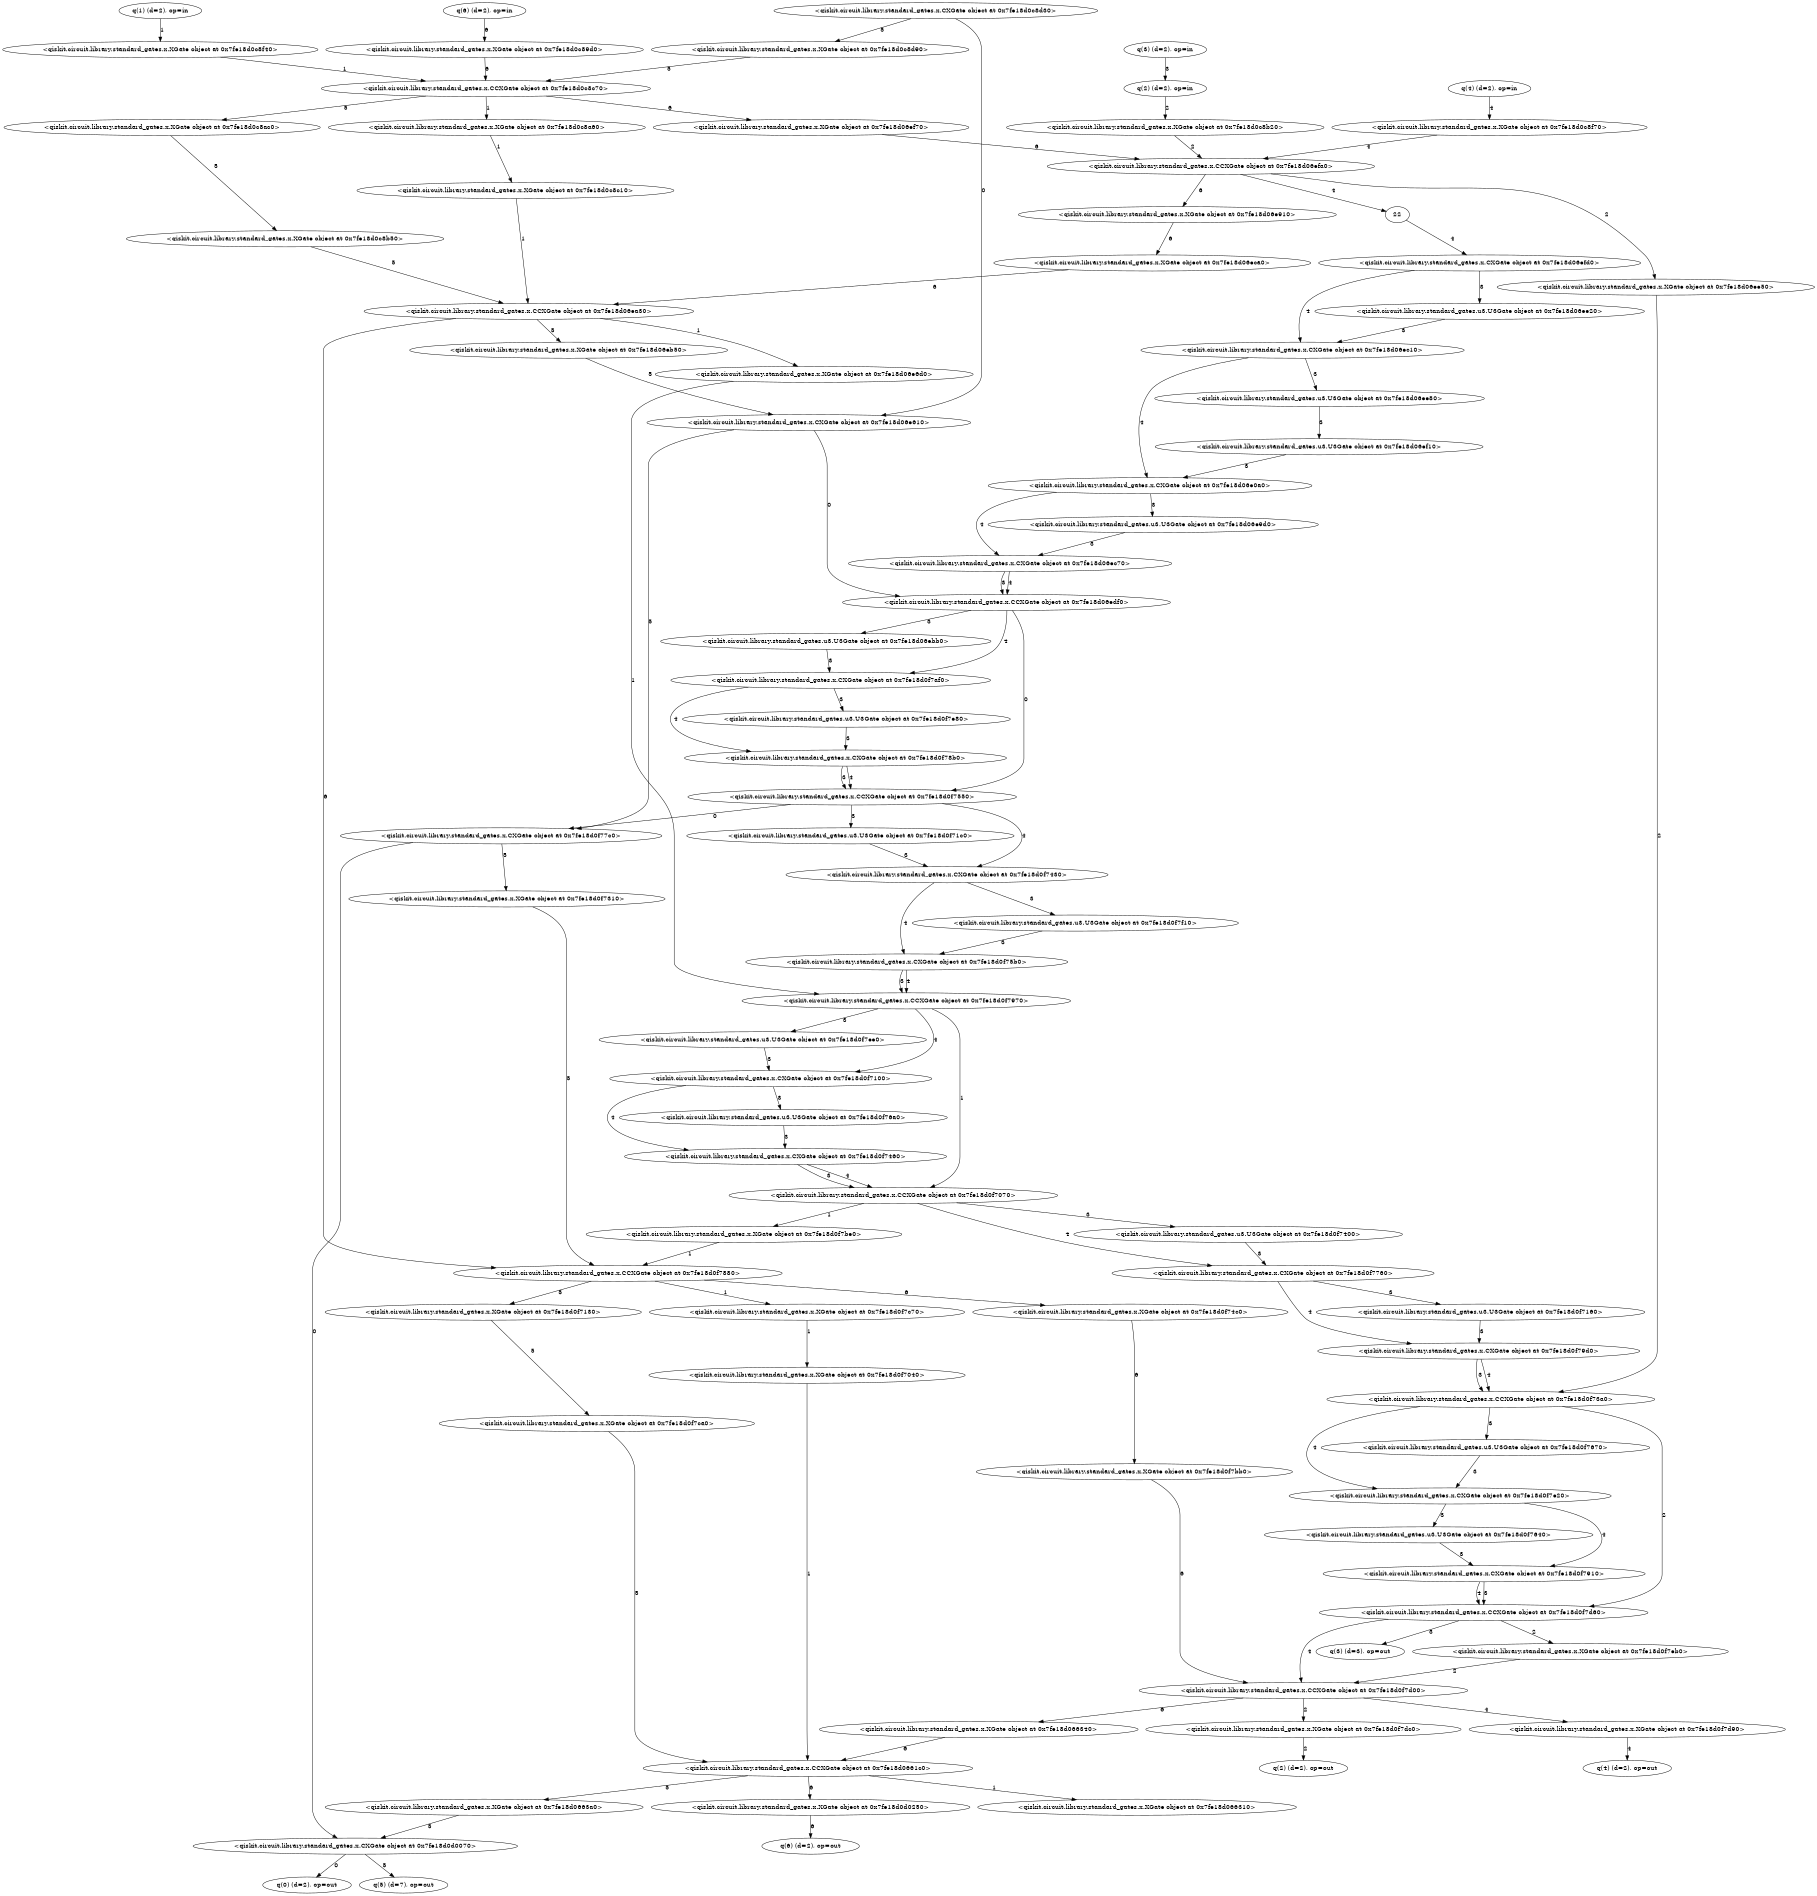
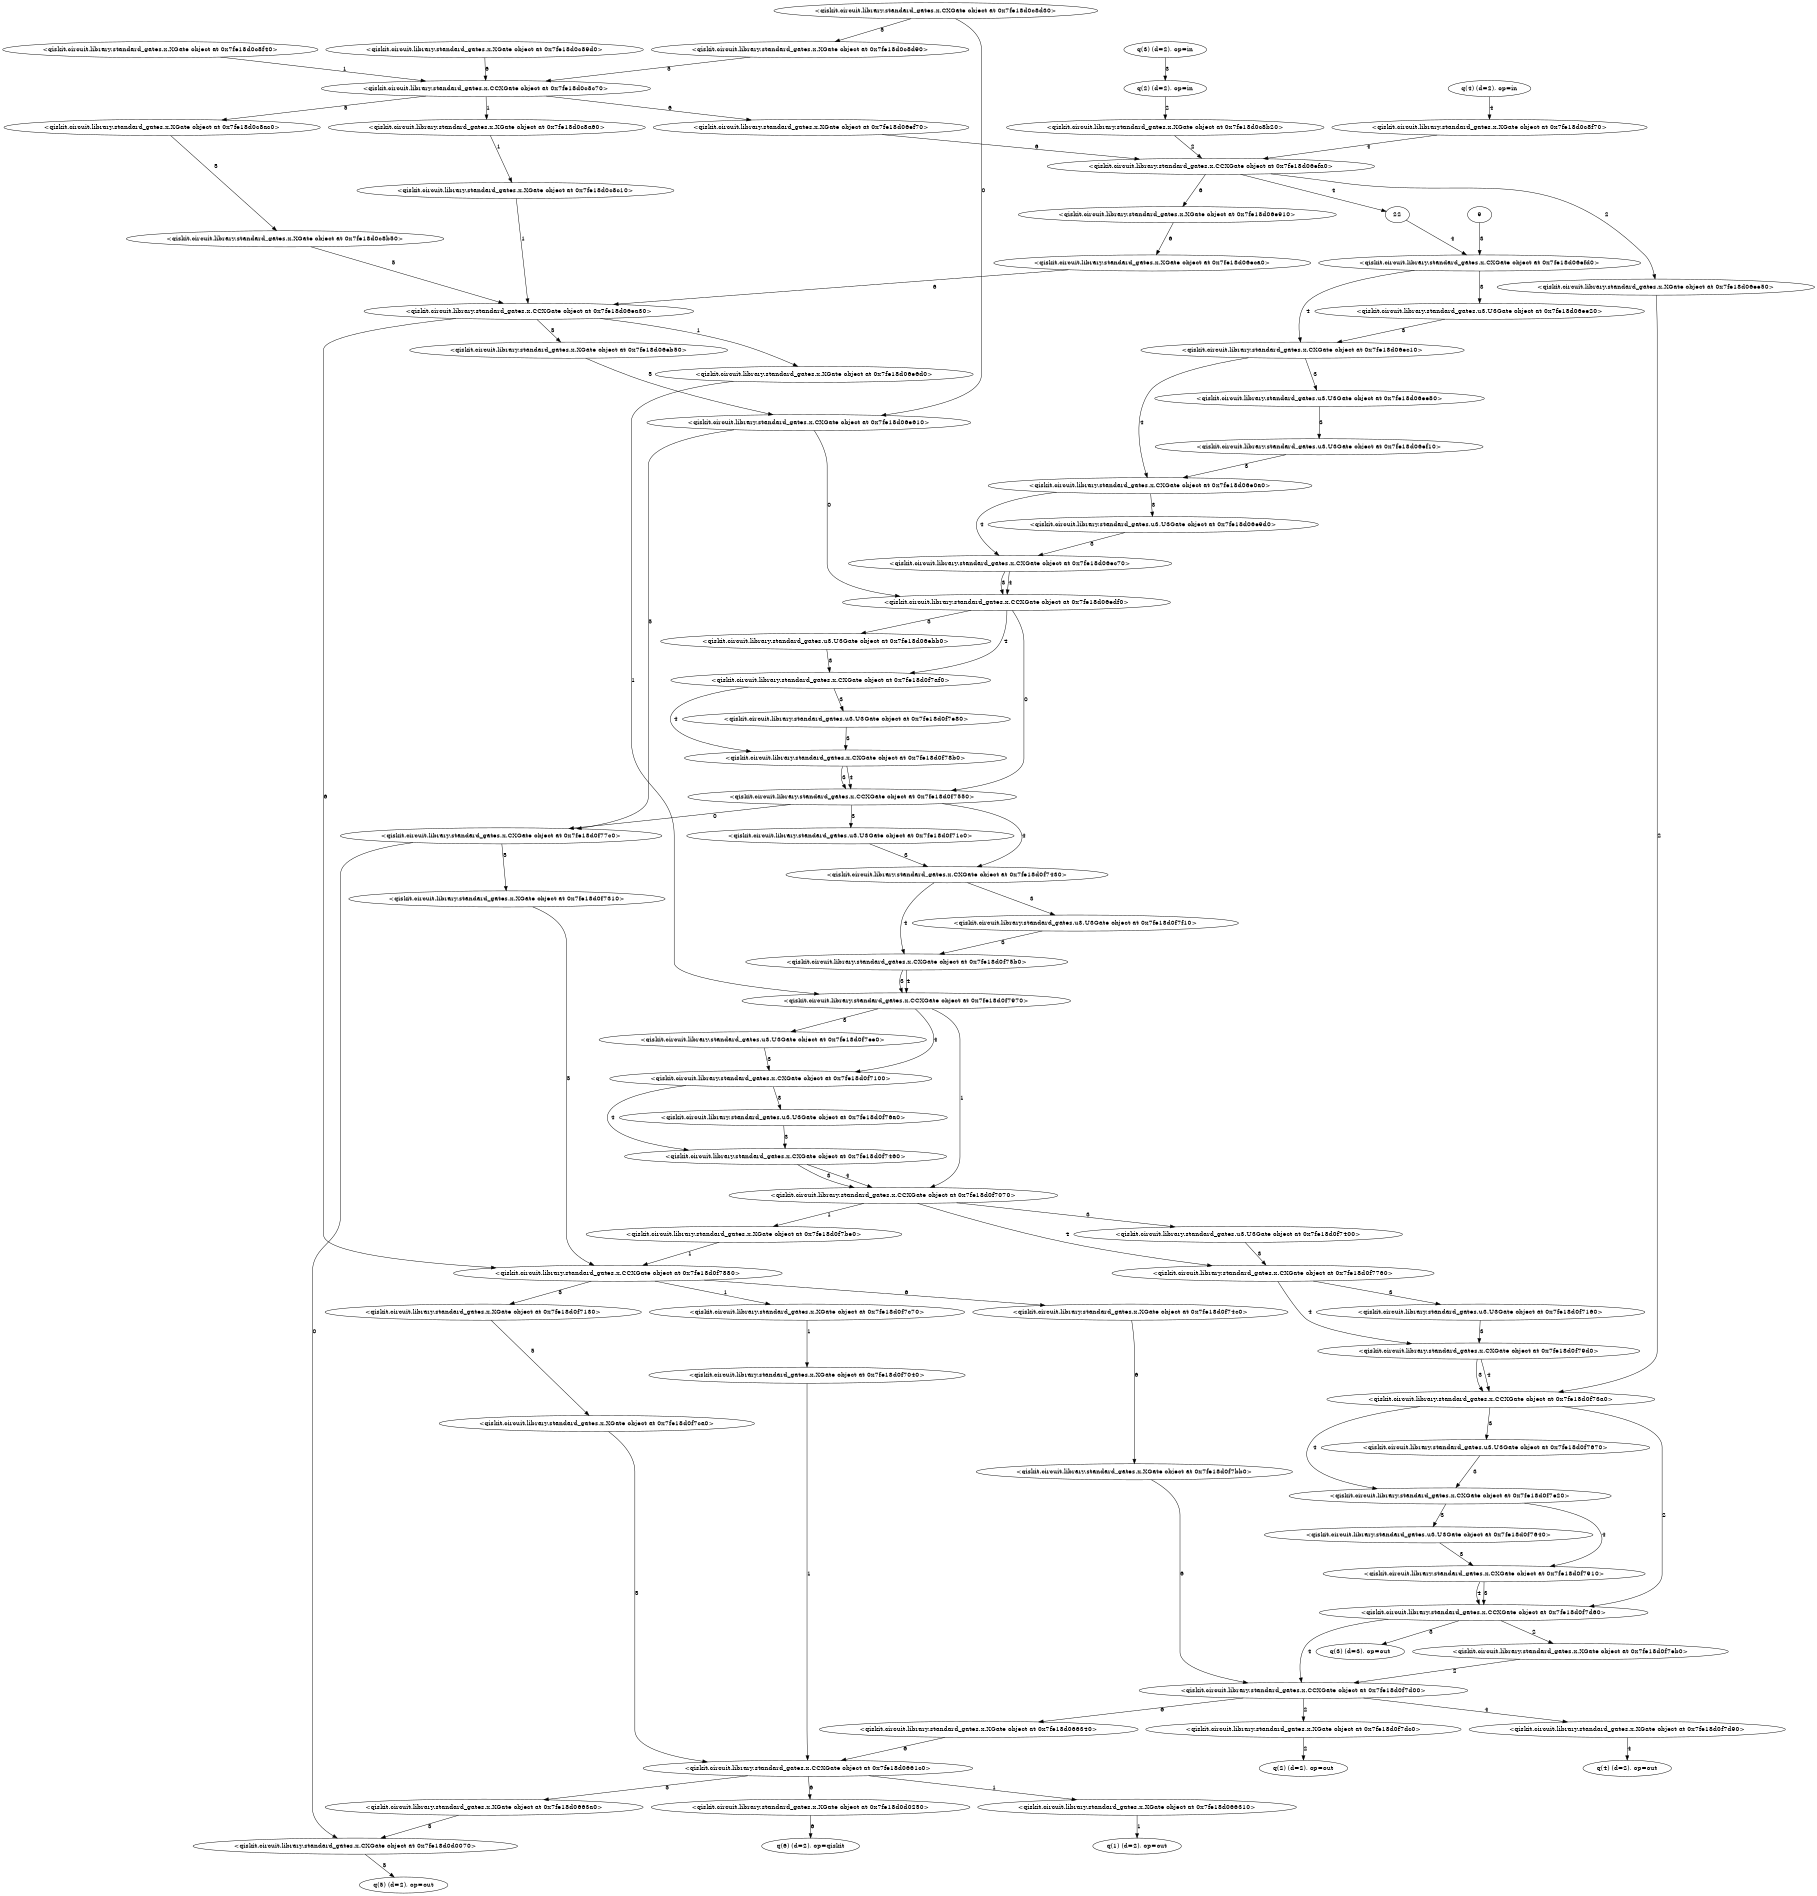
(160, 11) -> none
(485, 11) -> none
none -> (1480, 215)
(811, 1846) -> (811, 1846)
none -> (1137, 1846)
(307, 1885) -> none
(404, 1885) -> (404, 1885)
